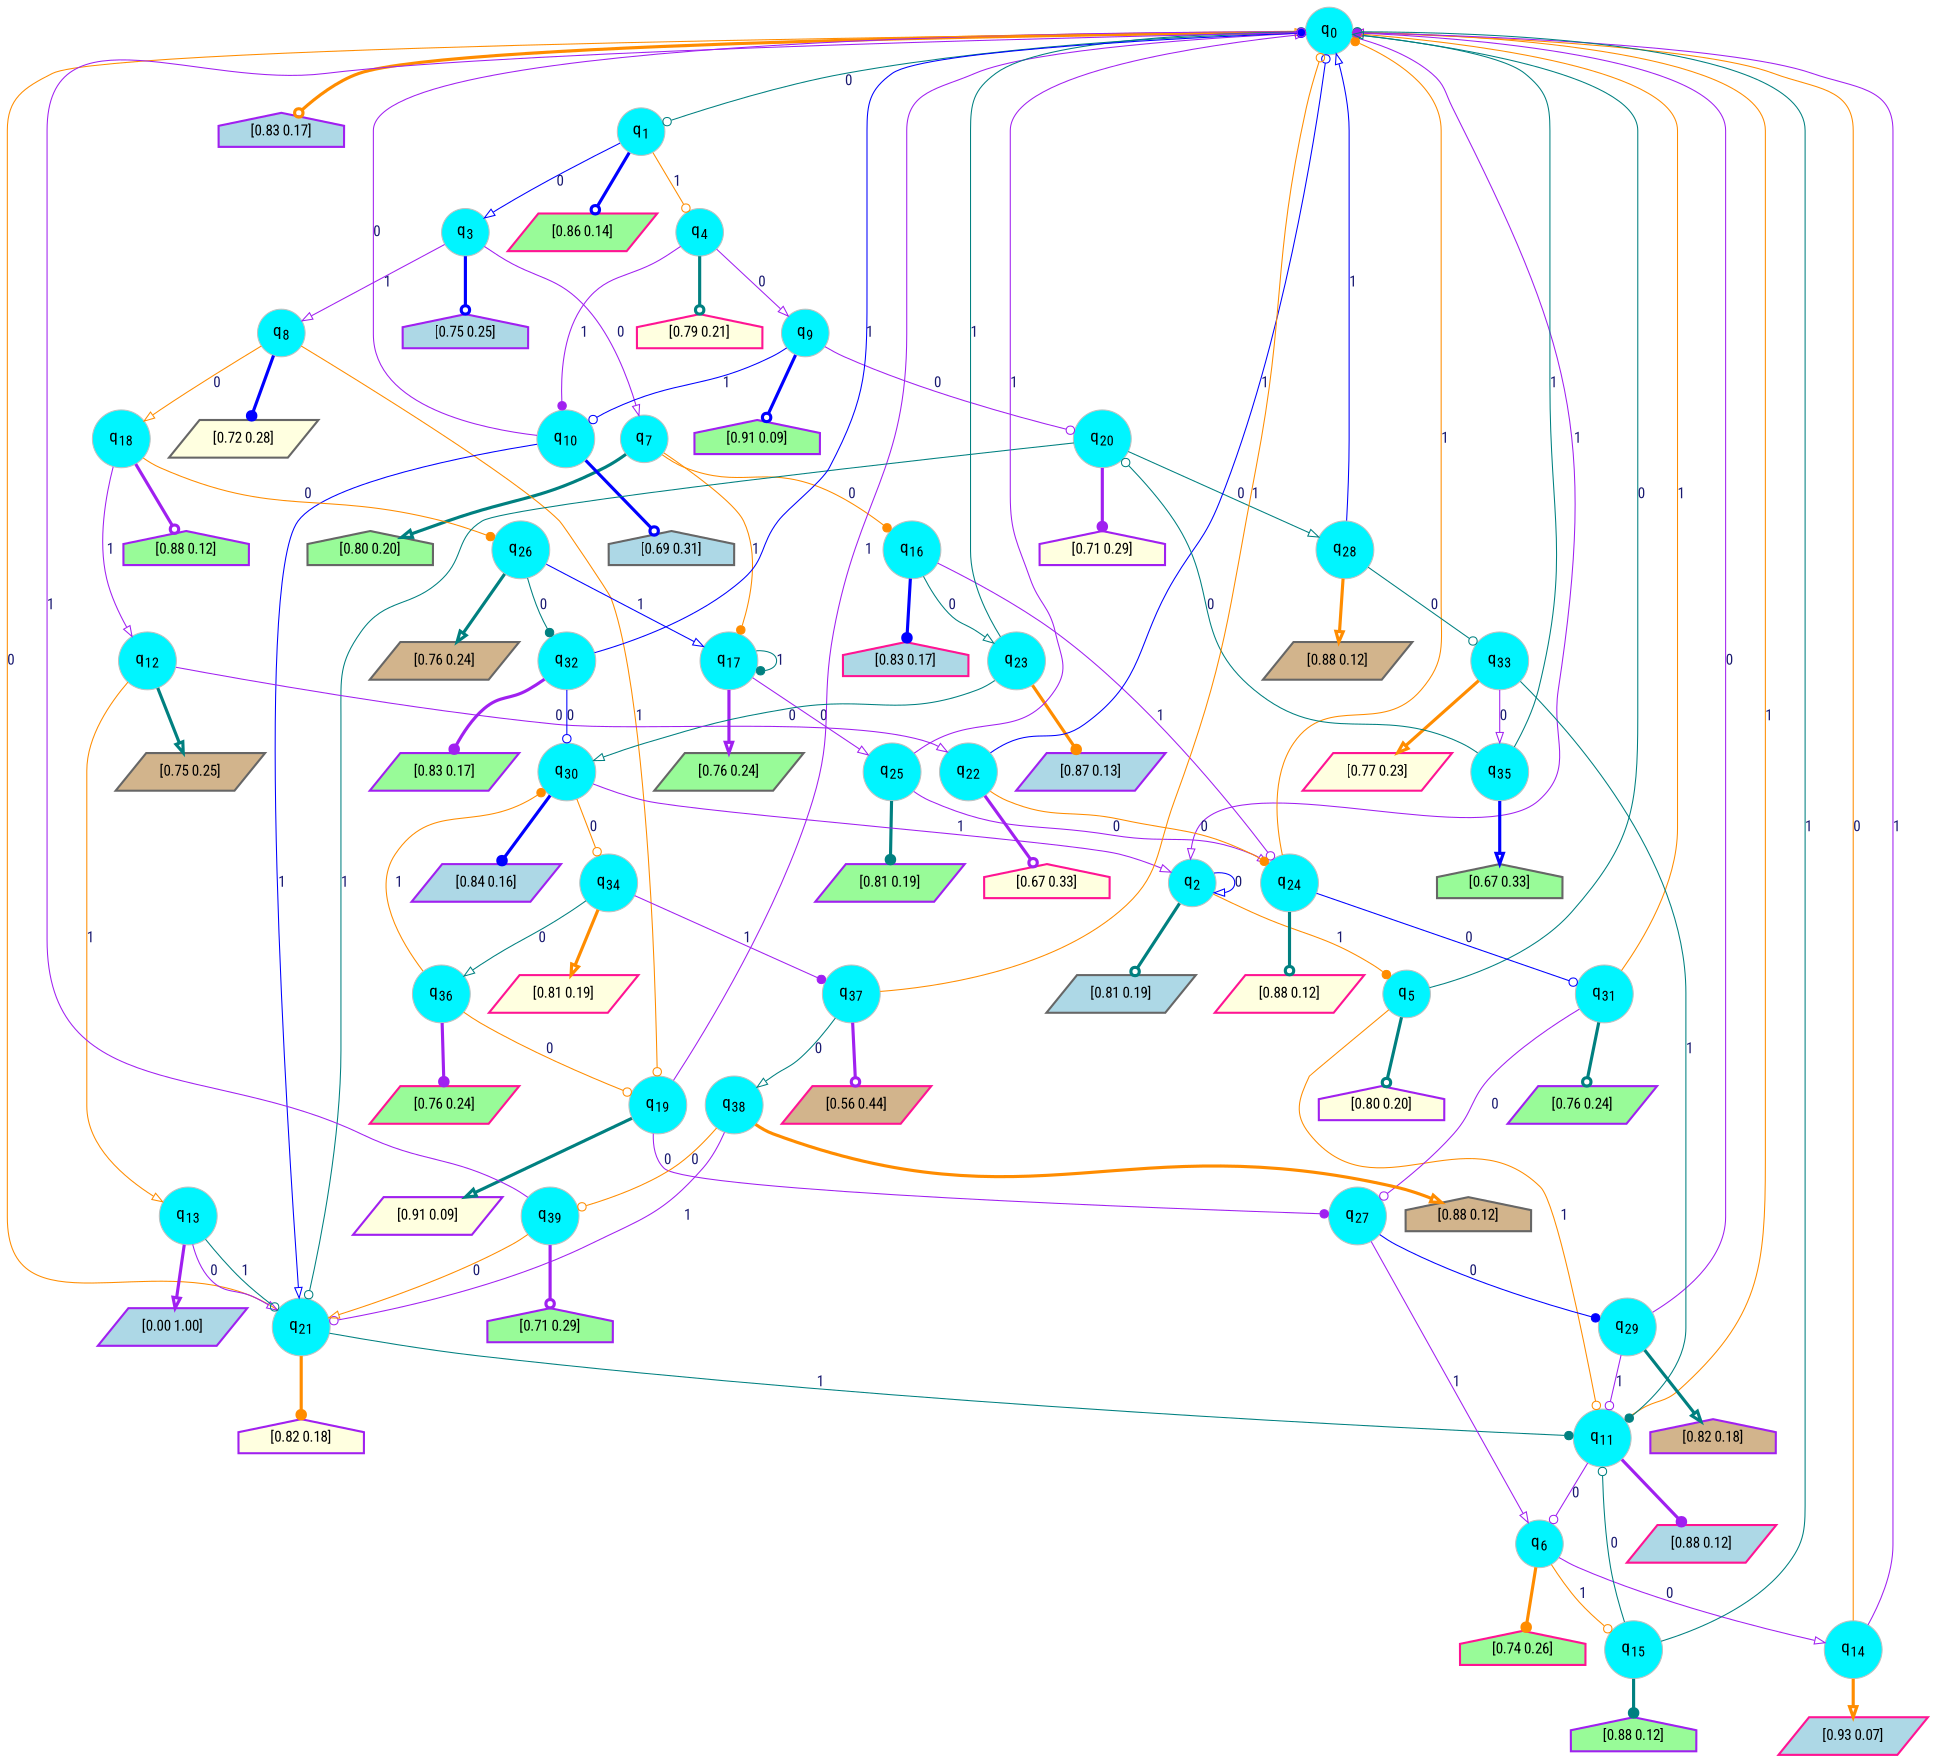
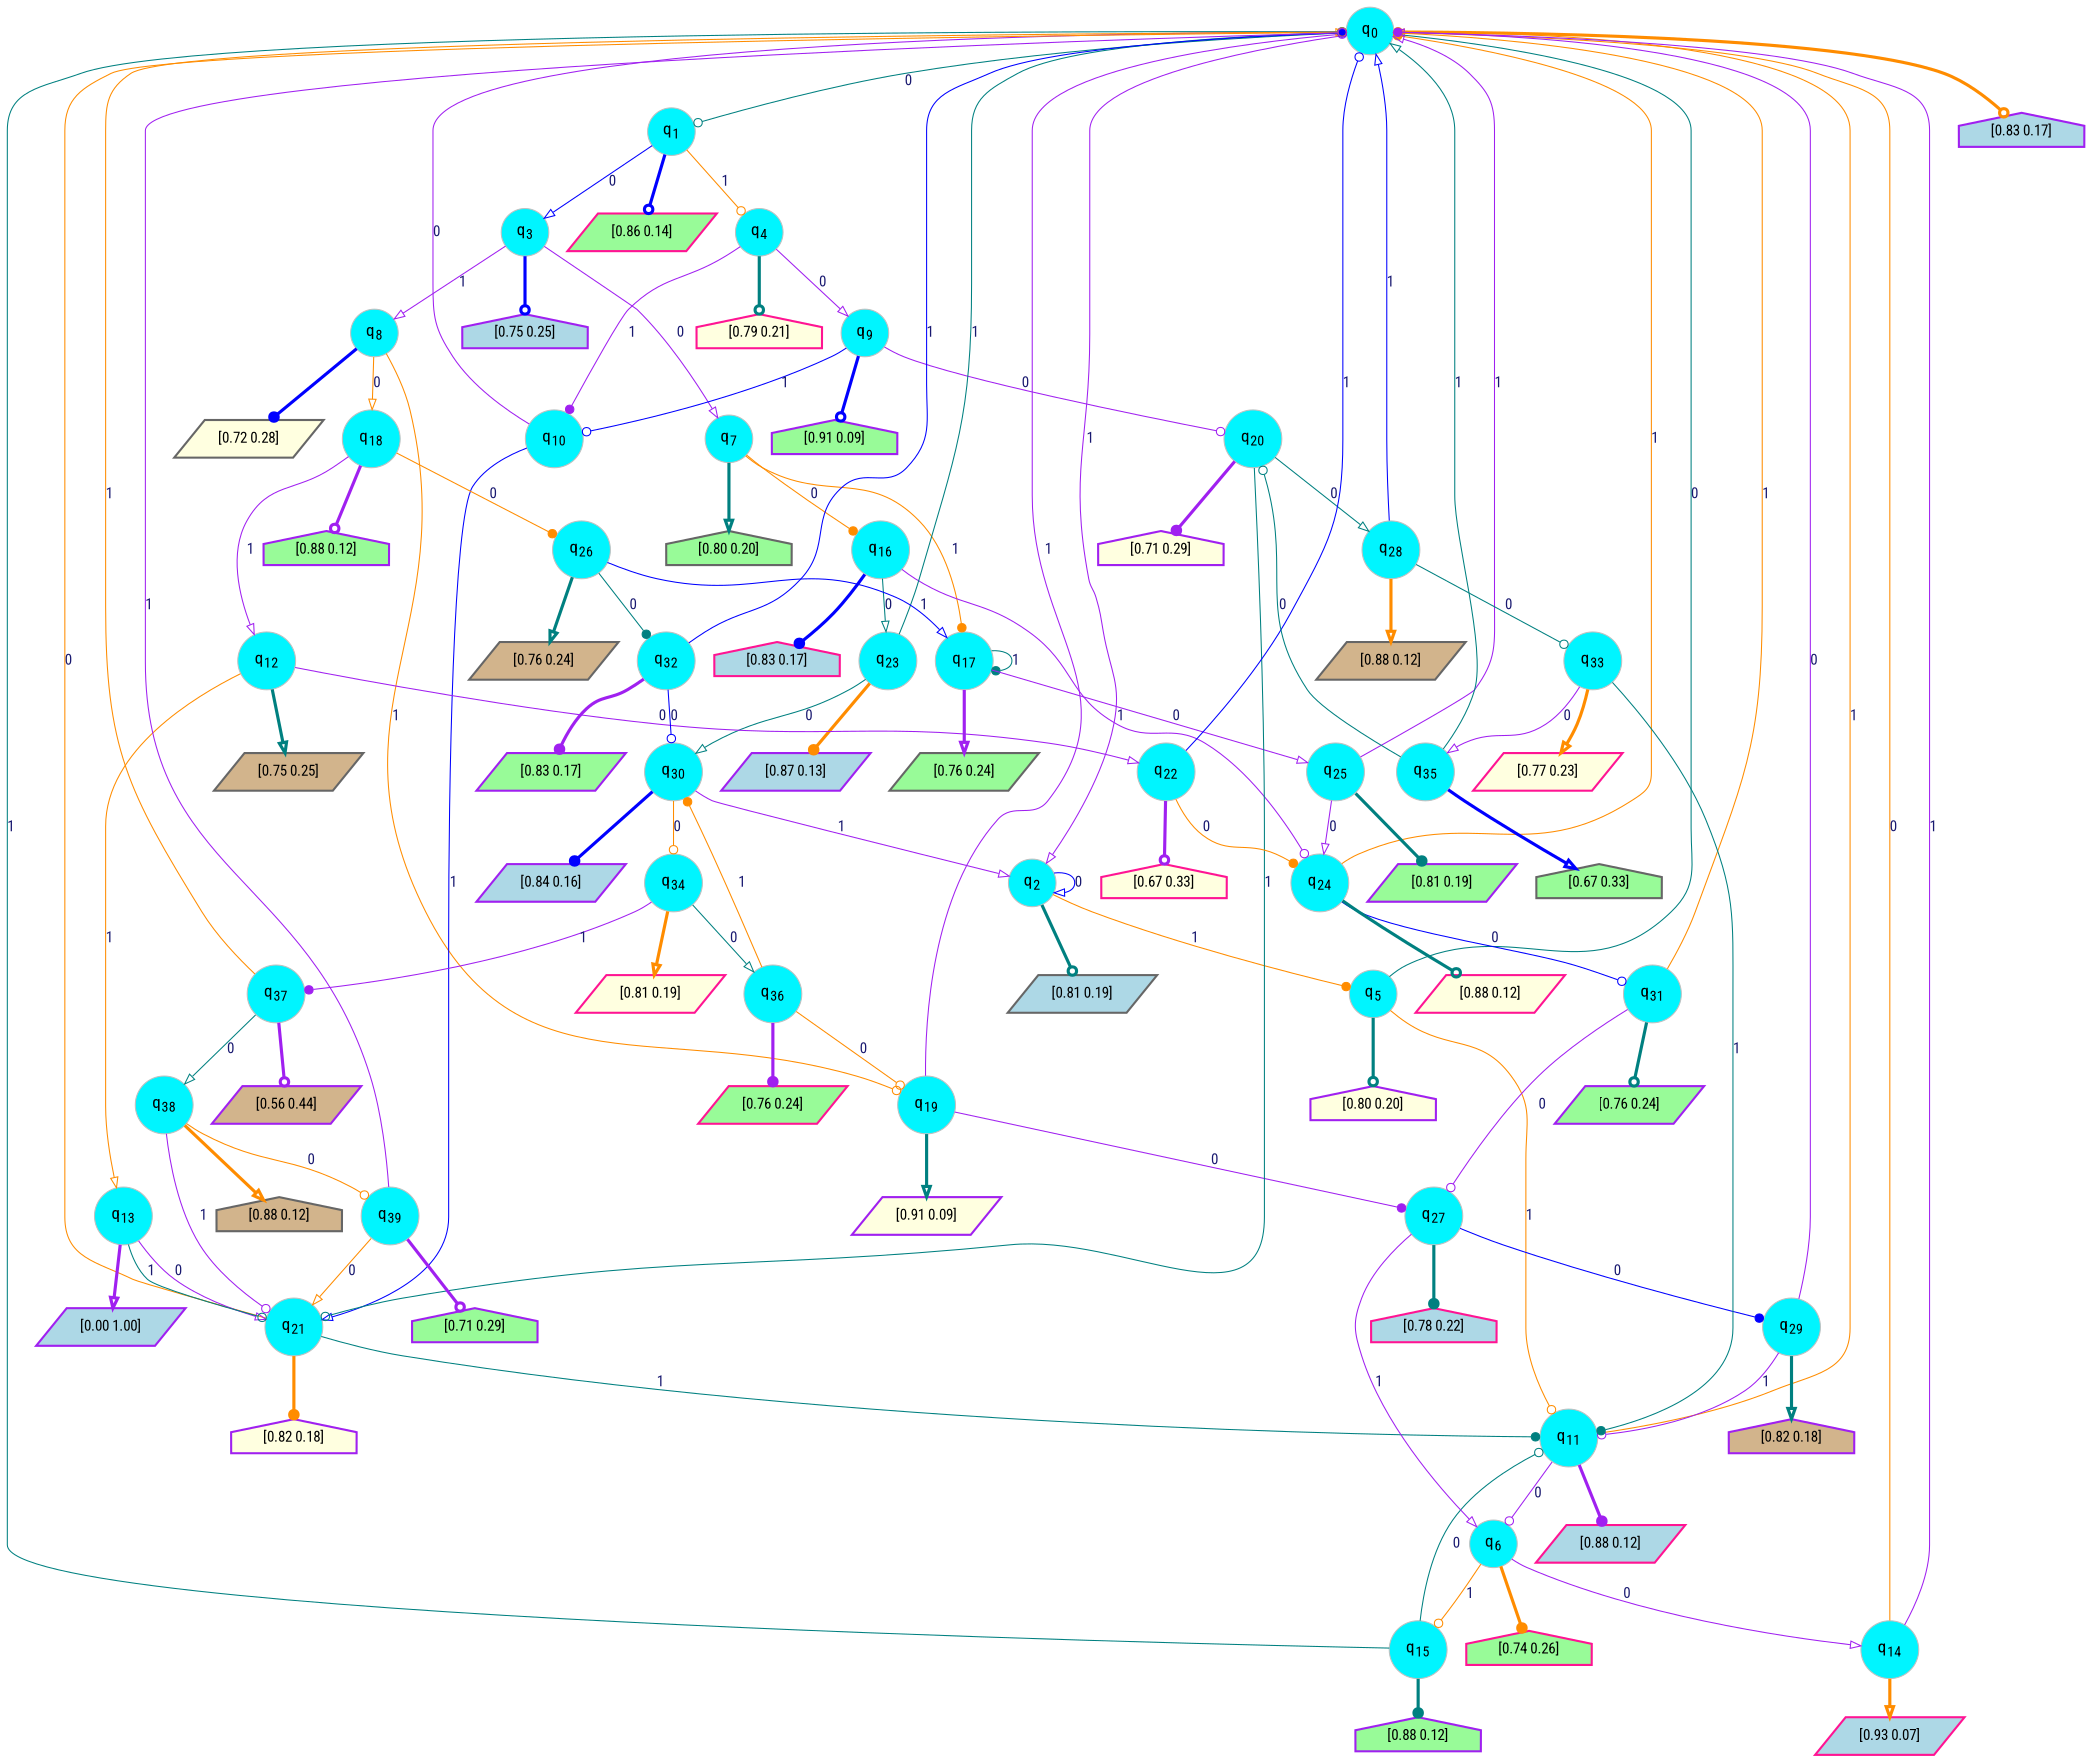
(671, 550) -> none
(857, 1105) -> (287, 1105)
none -> (1434, 1327)
